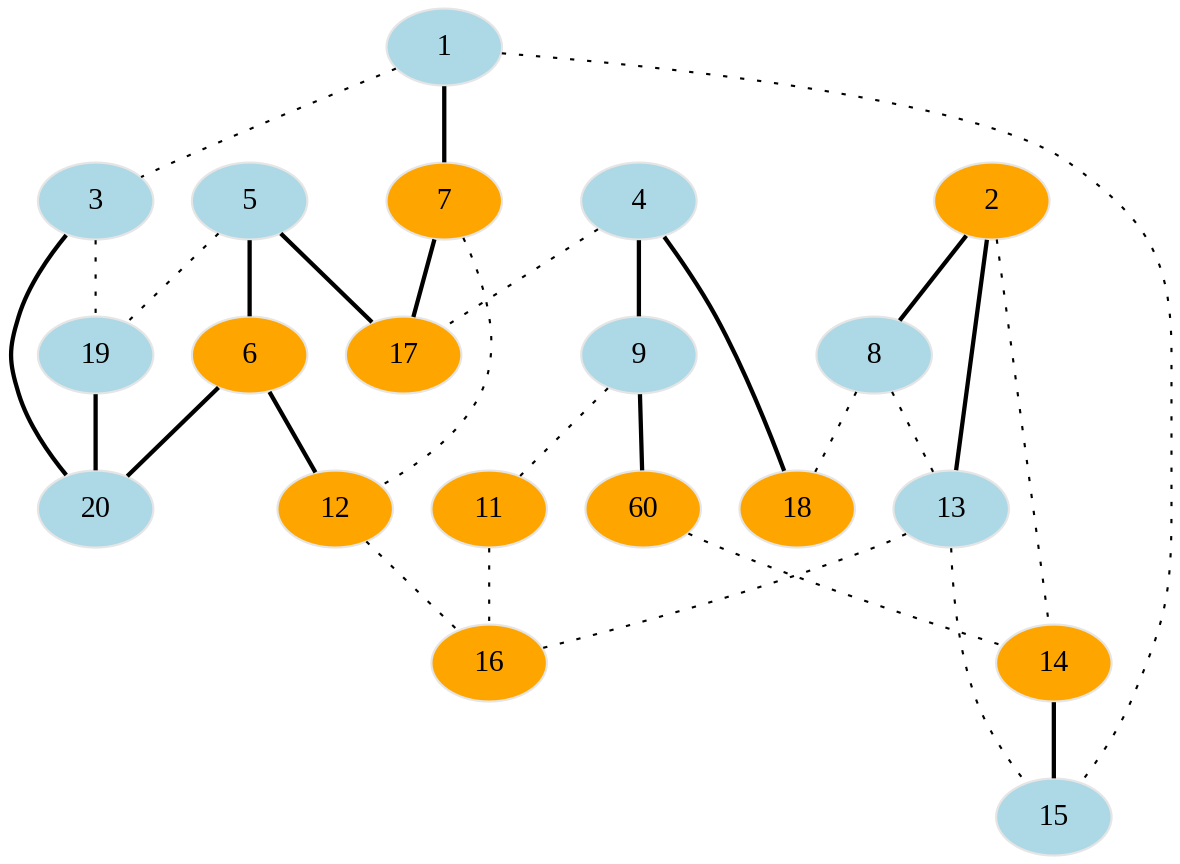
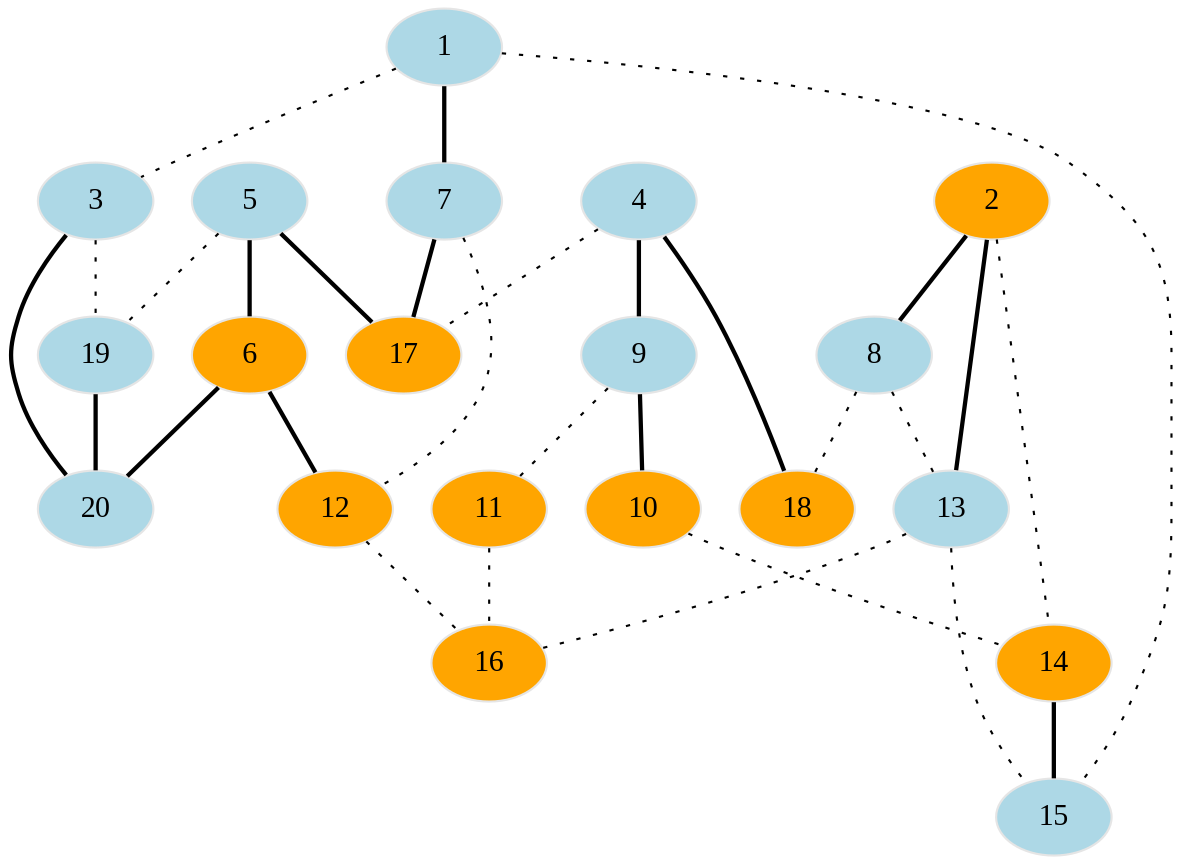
(444, 201) -> (444, 201)
(643, 509) -> (643, 509)
